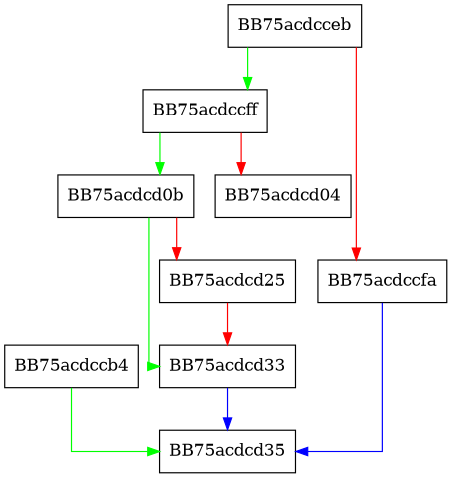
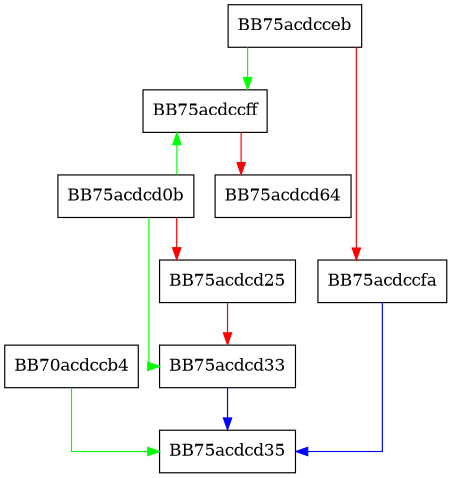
(160, 148) -> (177, 160)
(283, 196) -> (283, 196)
(72, 366) -> (72, 366)
